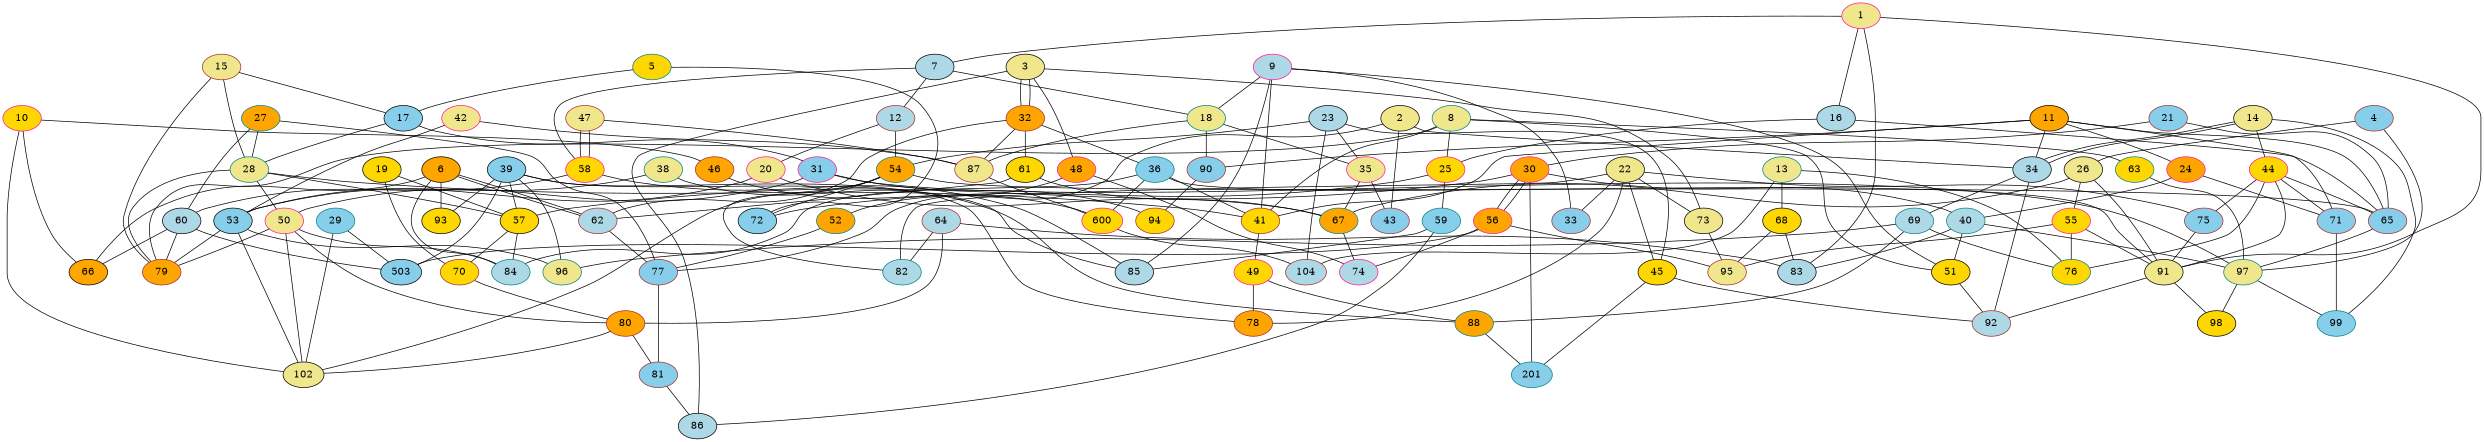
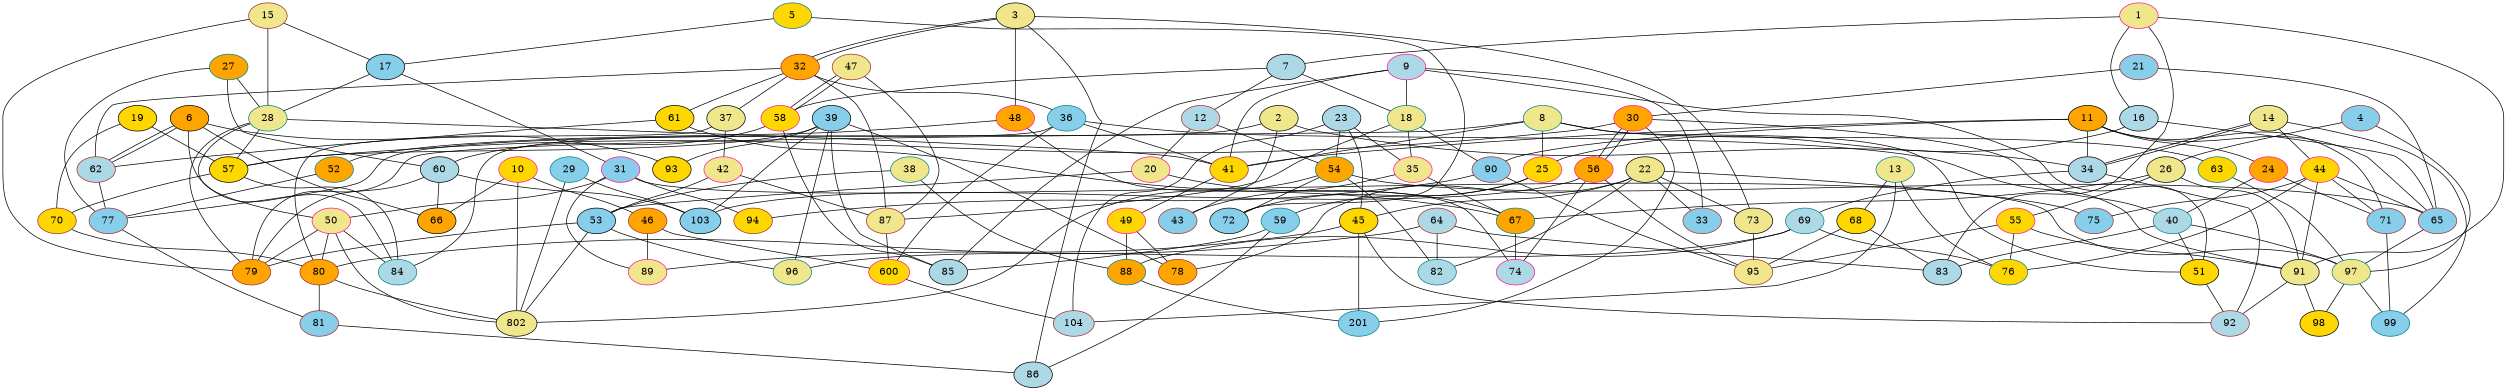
none -> (726, 118)
none -> (1620, 227)
(2184, 247) -> none
(401, 272) -> (700, 221)
none -> (648, 272)
(304, 375) -> (517, 323)
